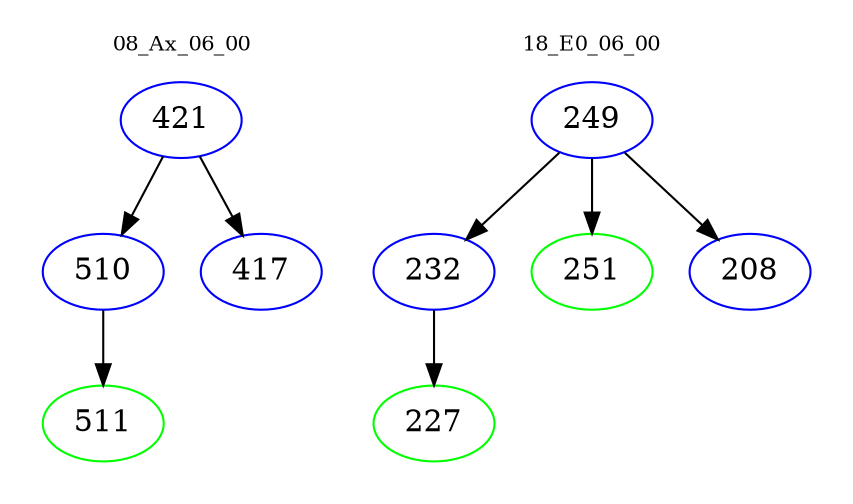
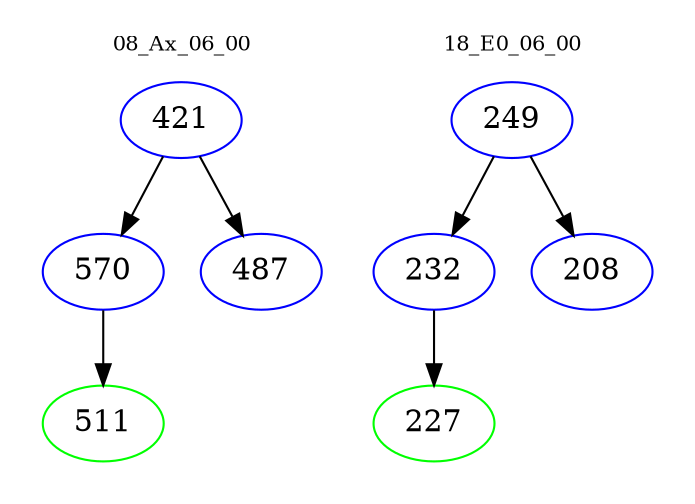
(103, 272) -> (103, 272)
(261, 272) -> (261, 272)
(592, 272) -> none
